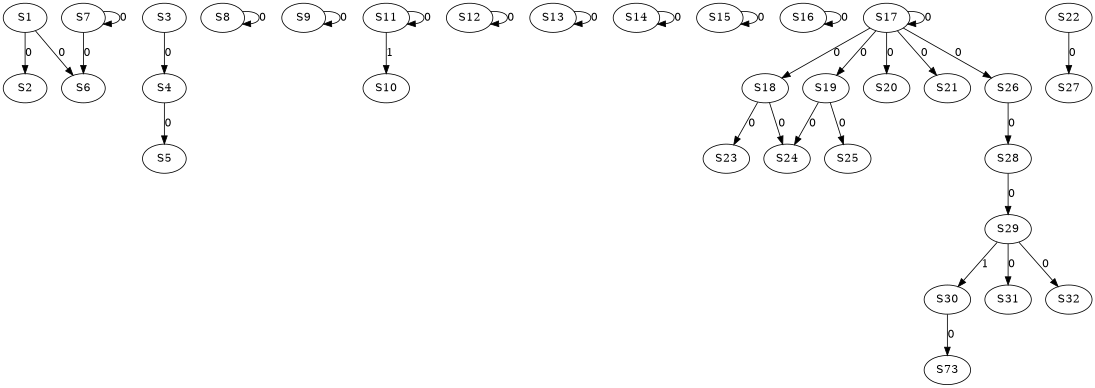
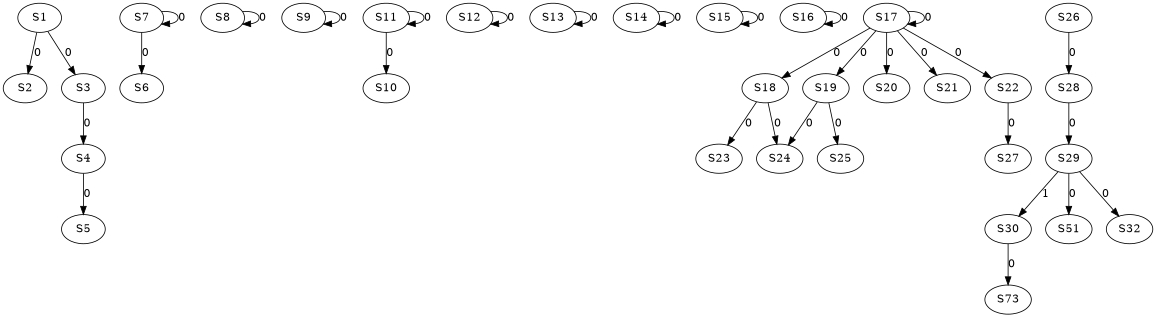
(52, 50) -> (59, 49)
(944, 51) -> (944, 51)
(390, 53) -> (390, 53)
(1008, 300) -> (1069, 229)
